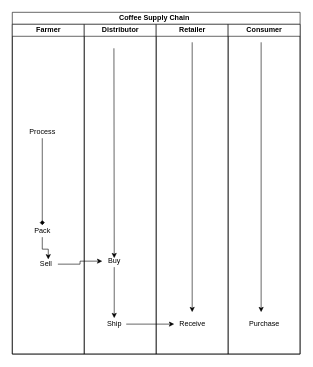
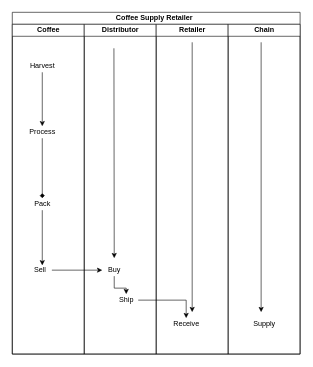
(157, 18) -> (157, 18)
(49, 30) -> (49, 30)
(265, 30) -> (265, 30)
none -> (42, 66)
none -> (42, 120)
(42, 231) -> (42, 204)
(114, 261) -> (114, 270)
(46, 264) -> (40, 270)
(114, 324) -> (126, 300)
(192, 324) -> (186, 324)
(265, 324) -> (265, 324)
